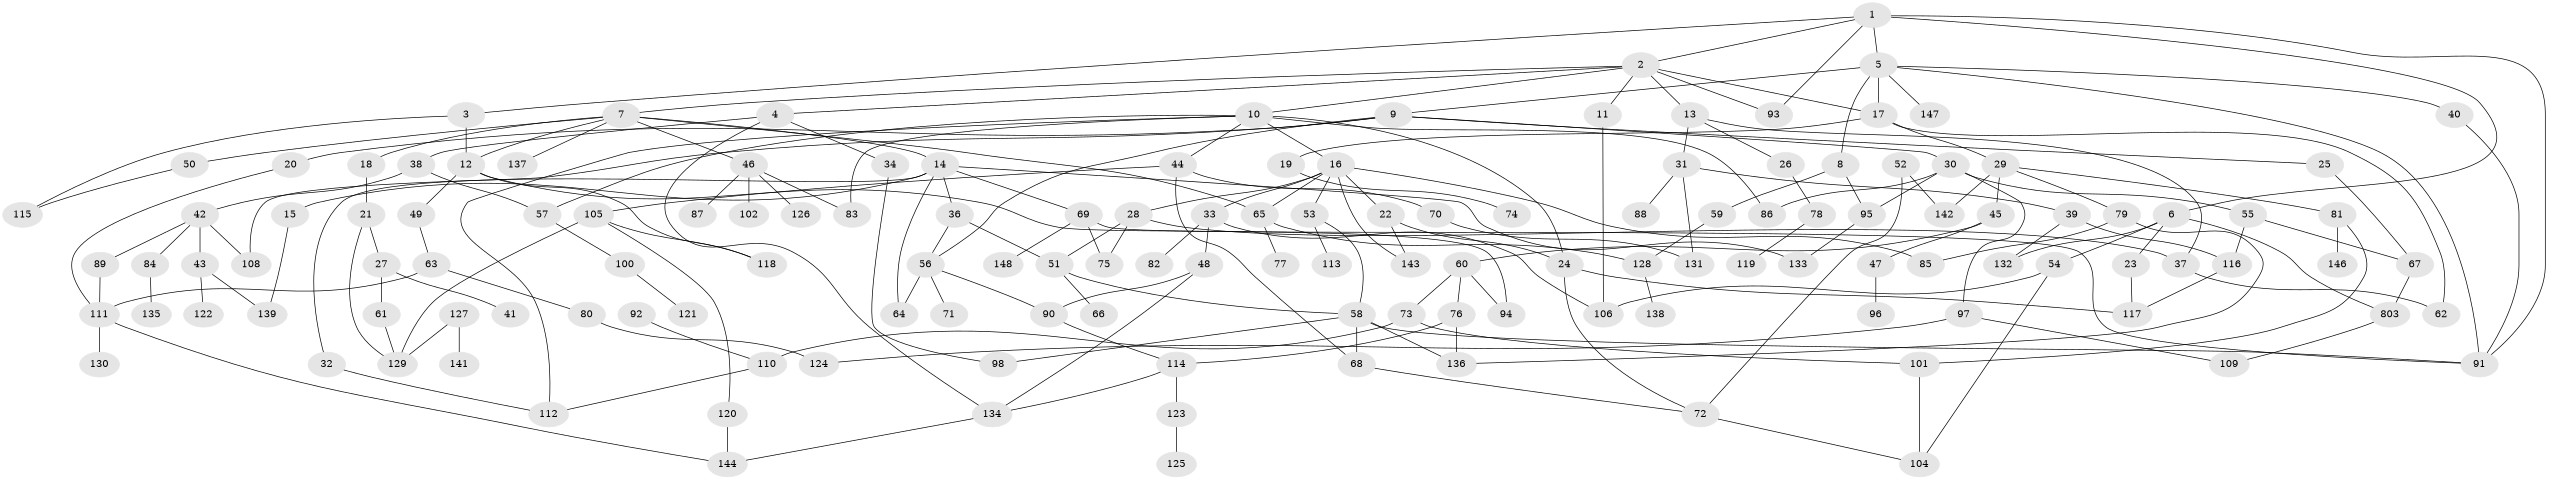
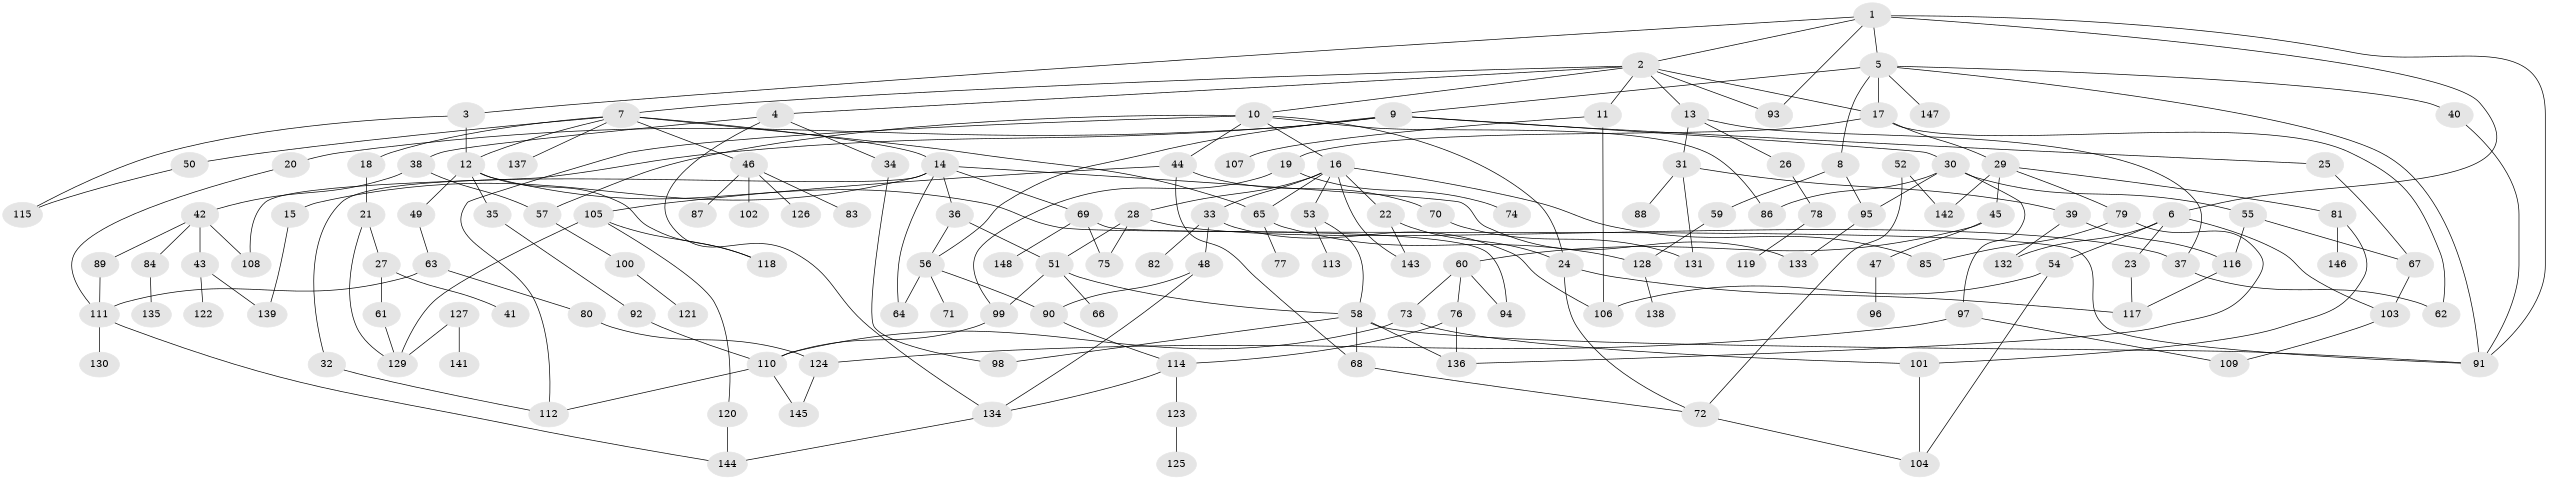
(990, 129) -> none
none -> (1235, 165)
none -> (492, 215)
none -> (999, 315)
(2390, 315) -> (2390, 315)
none -> (799, 414)
